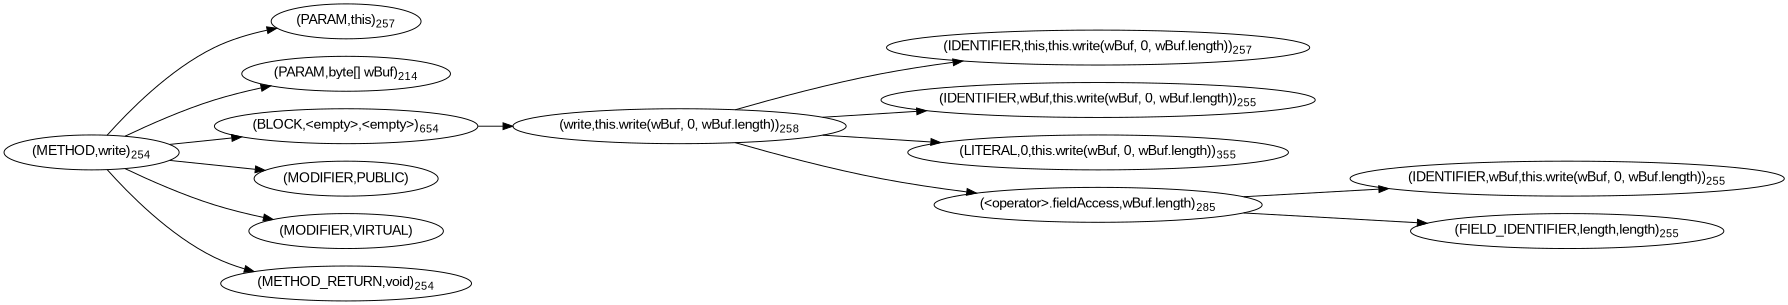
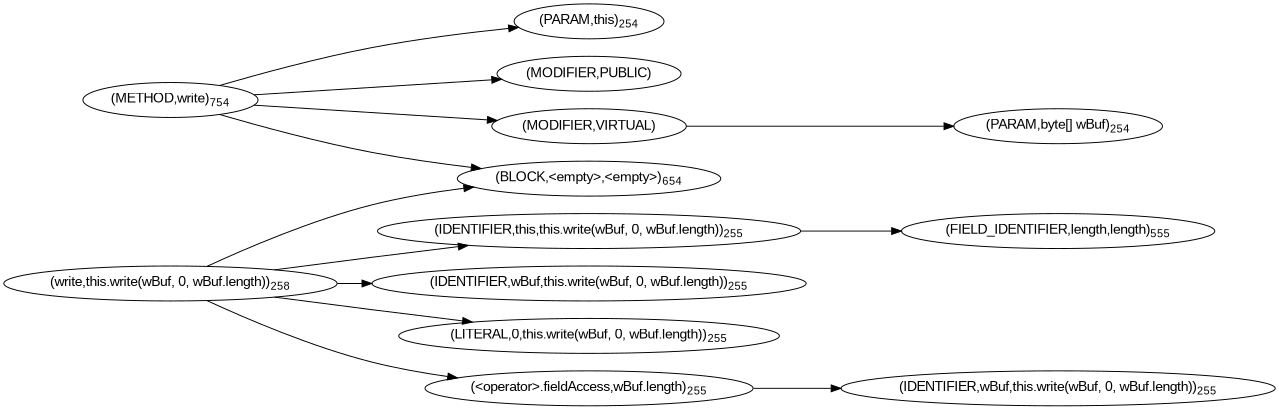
(386, 20) -> (629, 20)
(1243, 46) -> (734, 230)
(408, 72) -> (1120, 125)
(192, 108) -> (815, 126)
(491, 126) -> (332, 216)
(141, 151) -> (220, 99)
(1227, 151) -> (718, 334)
(1206, 203) -> (697, 387)
(1330, 218) -> (846, 231)
(1670, 230) -> (1161, 230)
(346, 283) -> none
